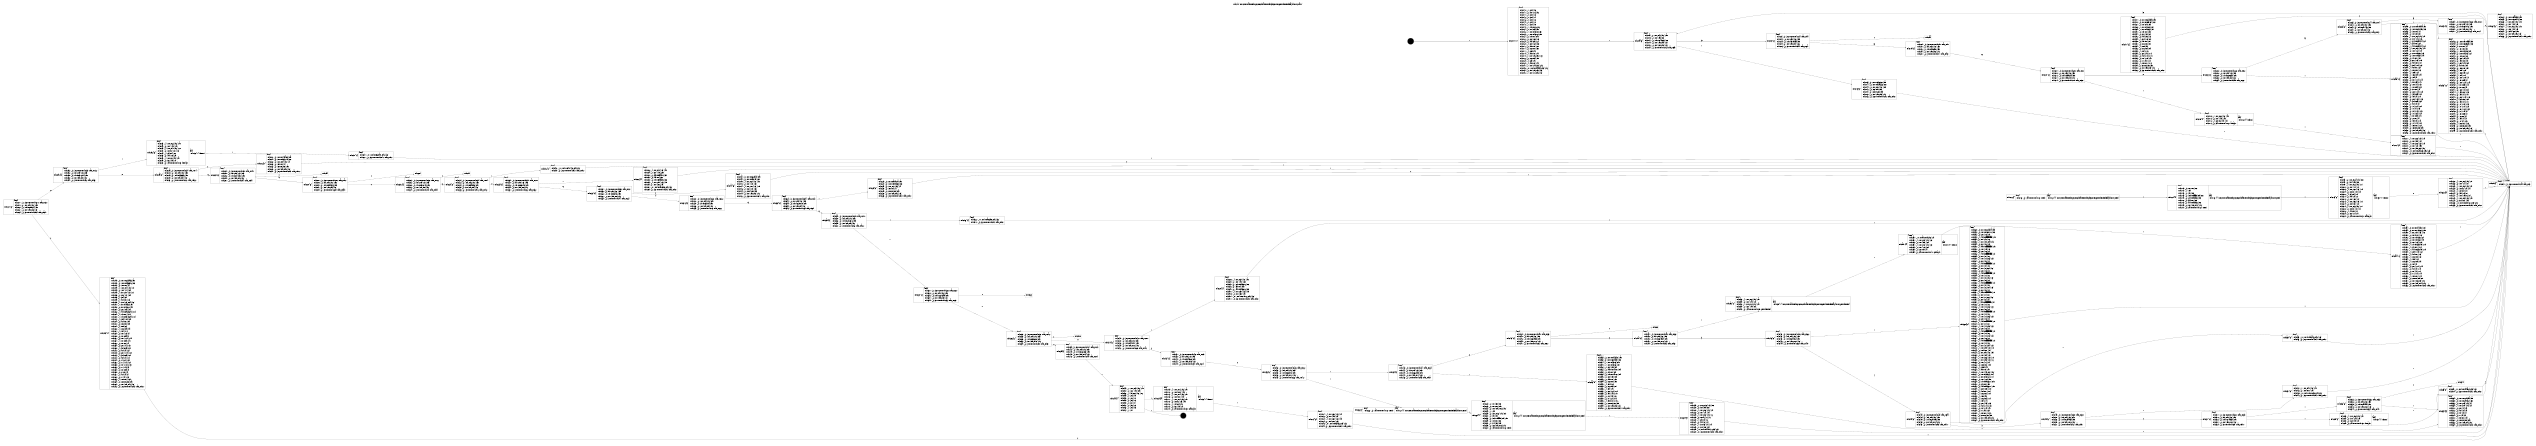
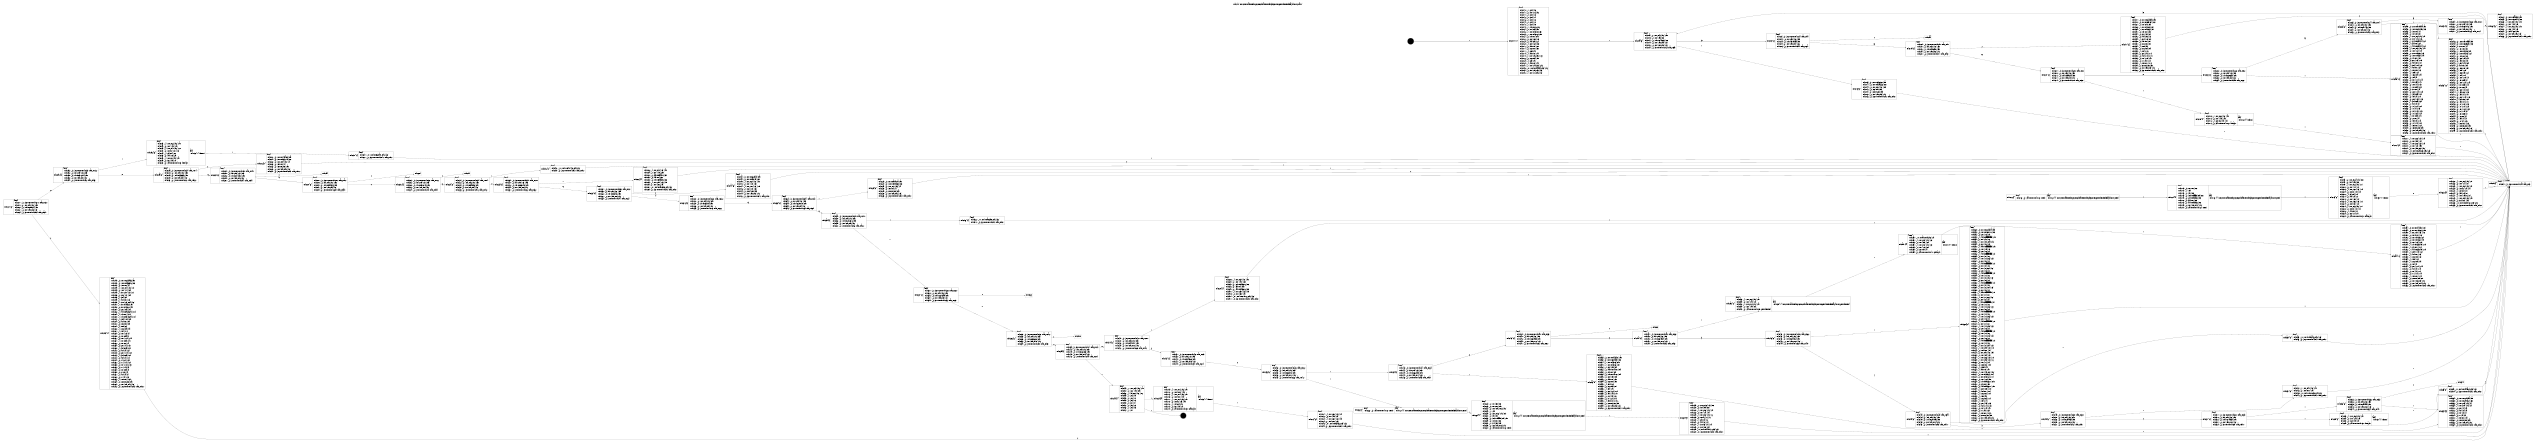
none -> (2035, 47)
(1077, 341) -> (1102, 347)
